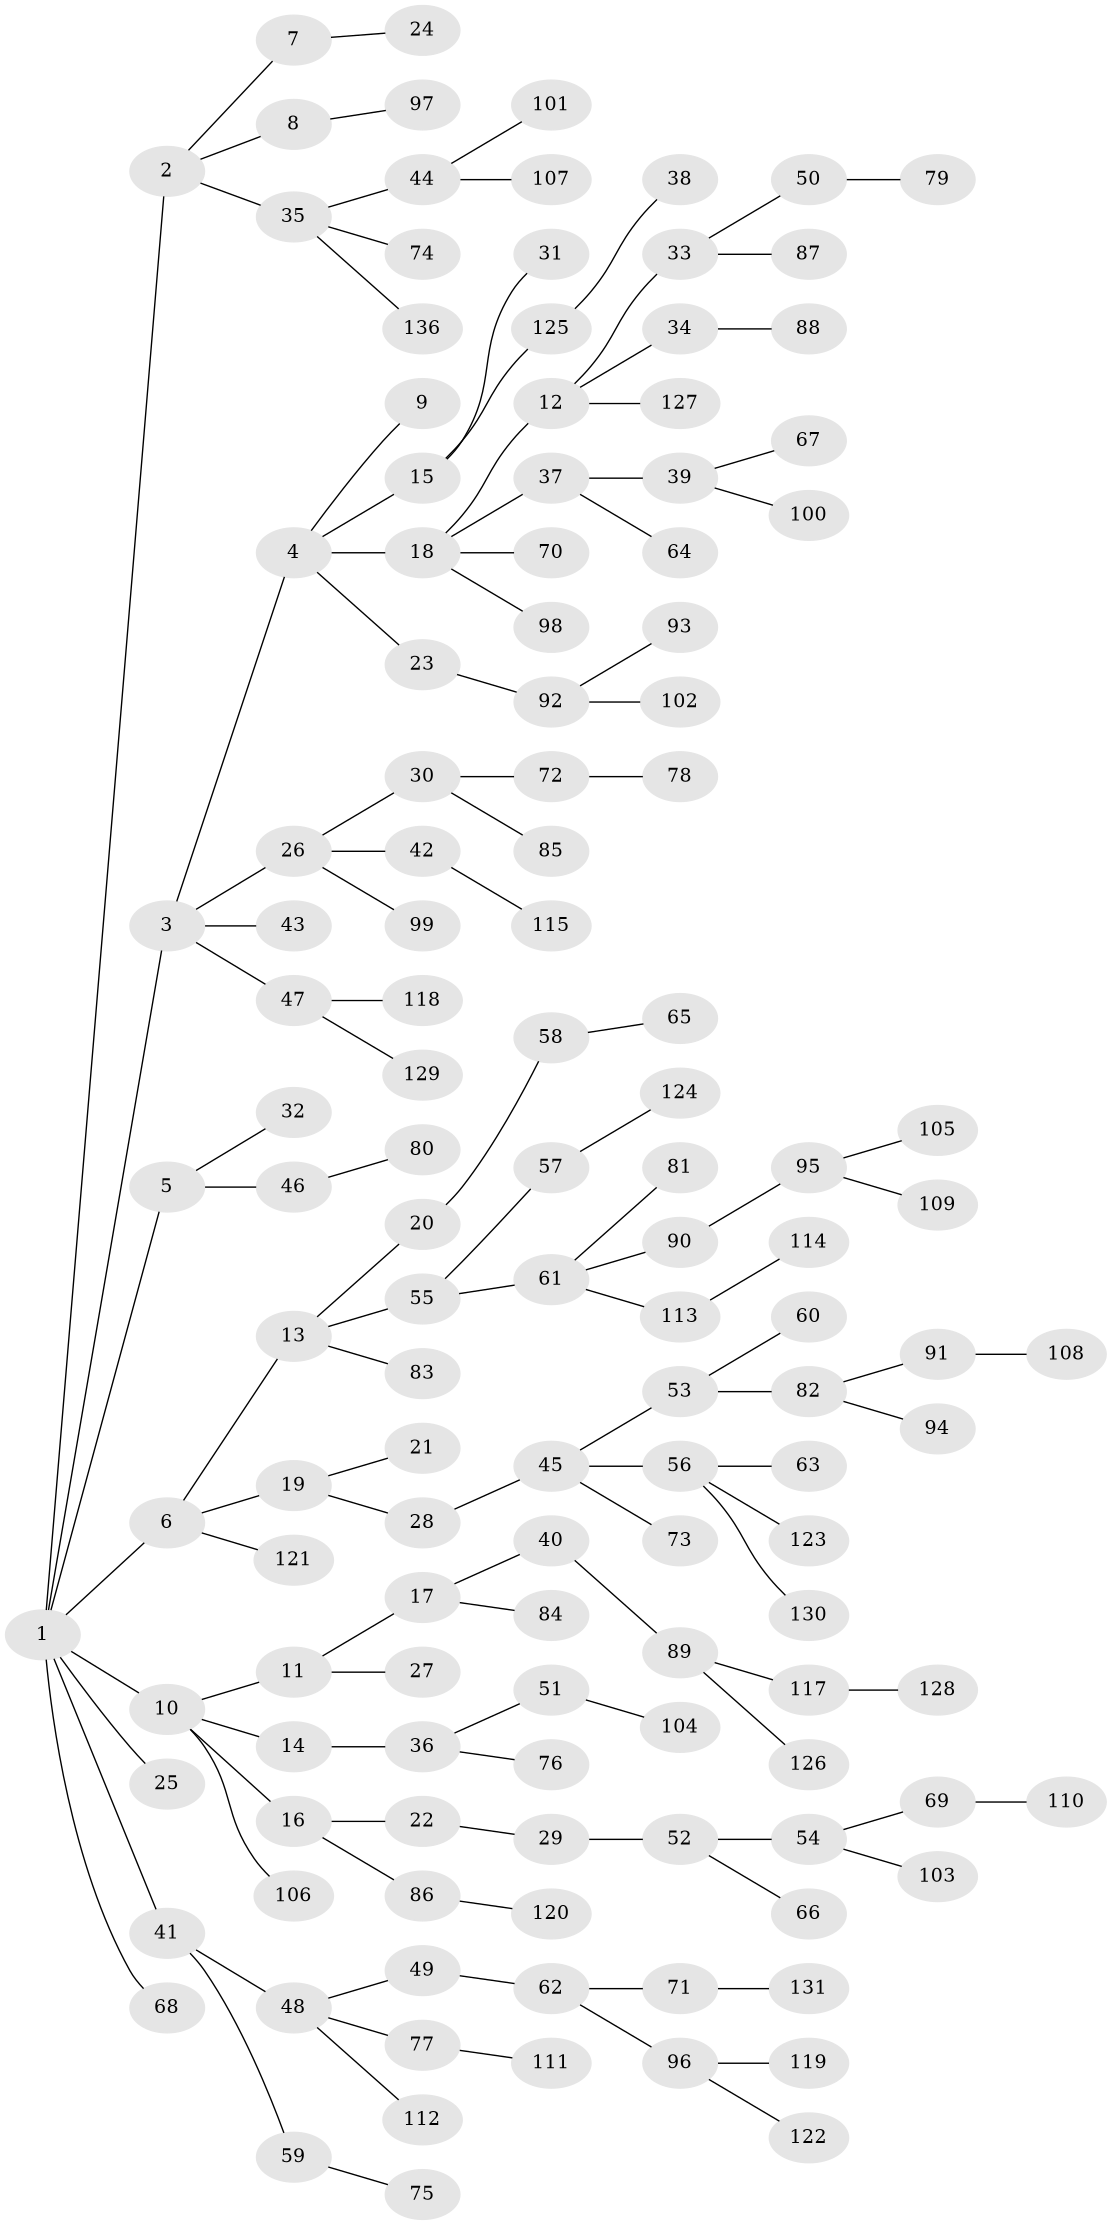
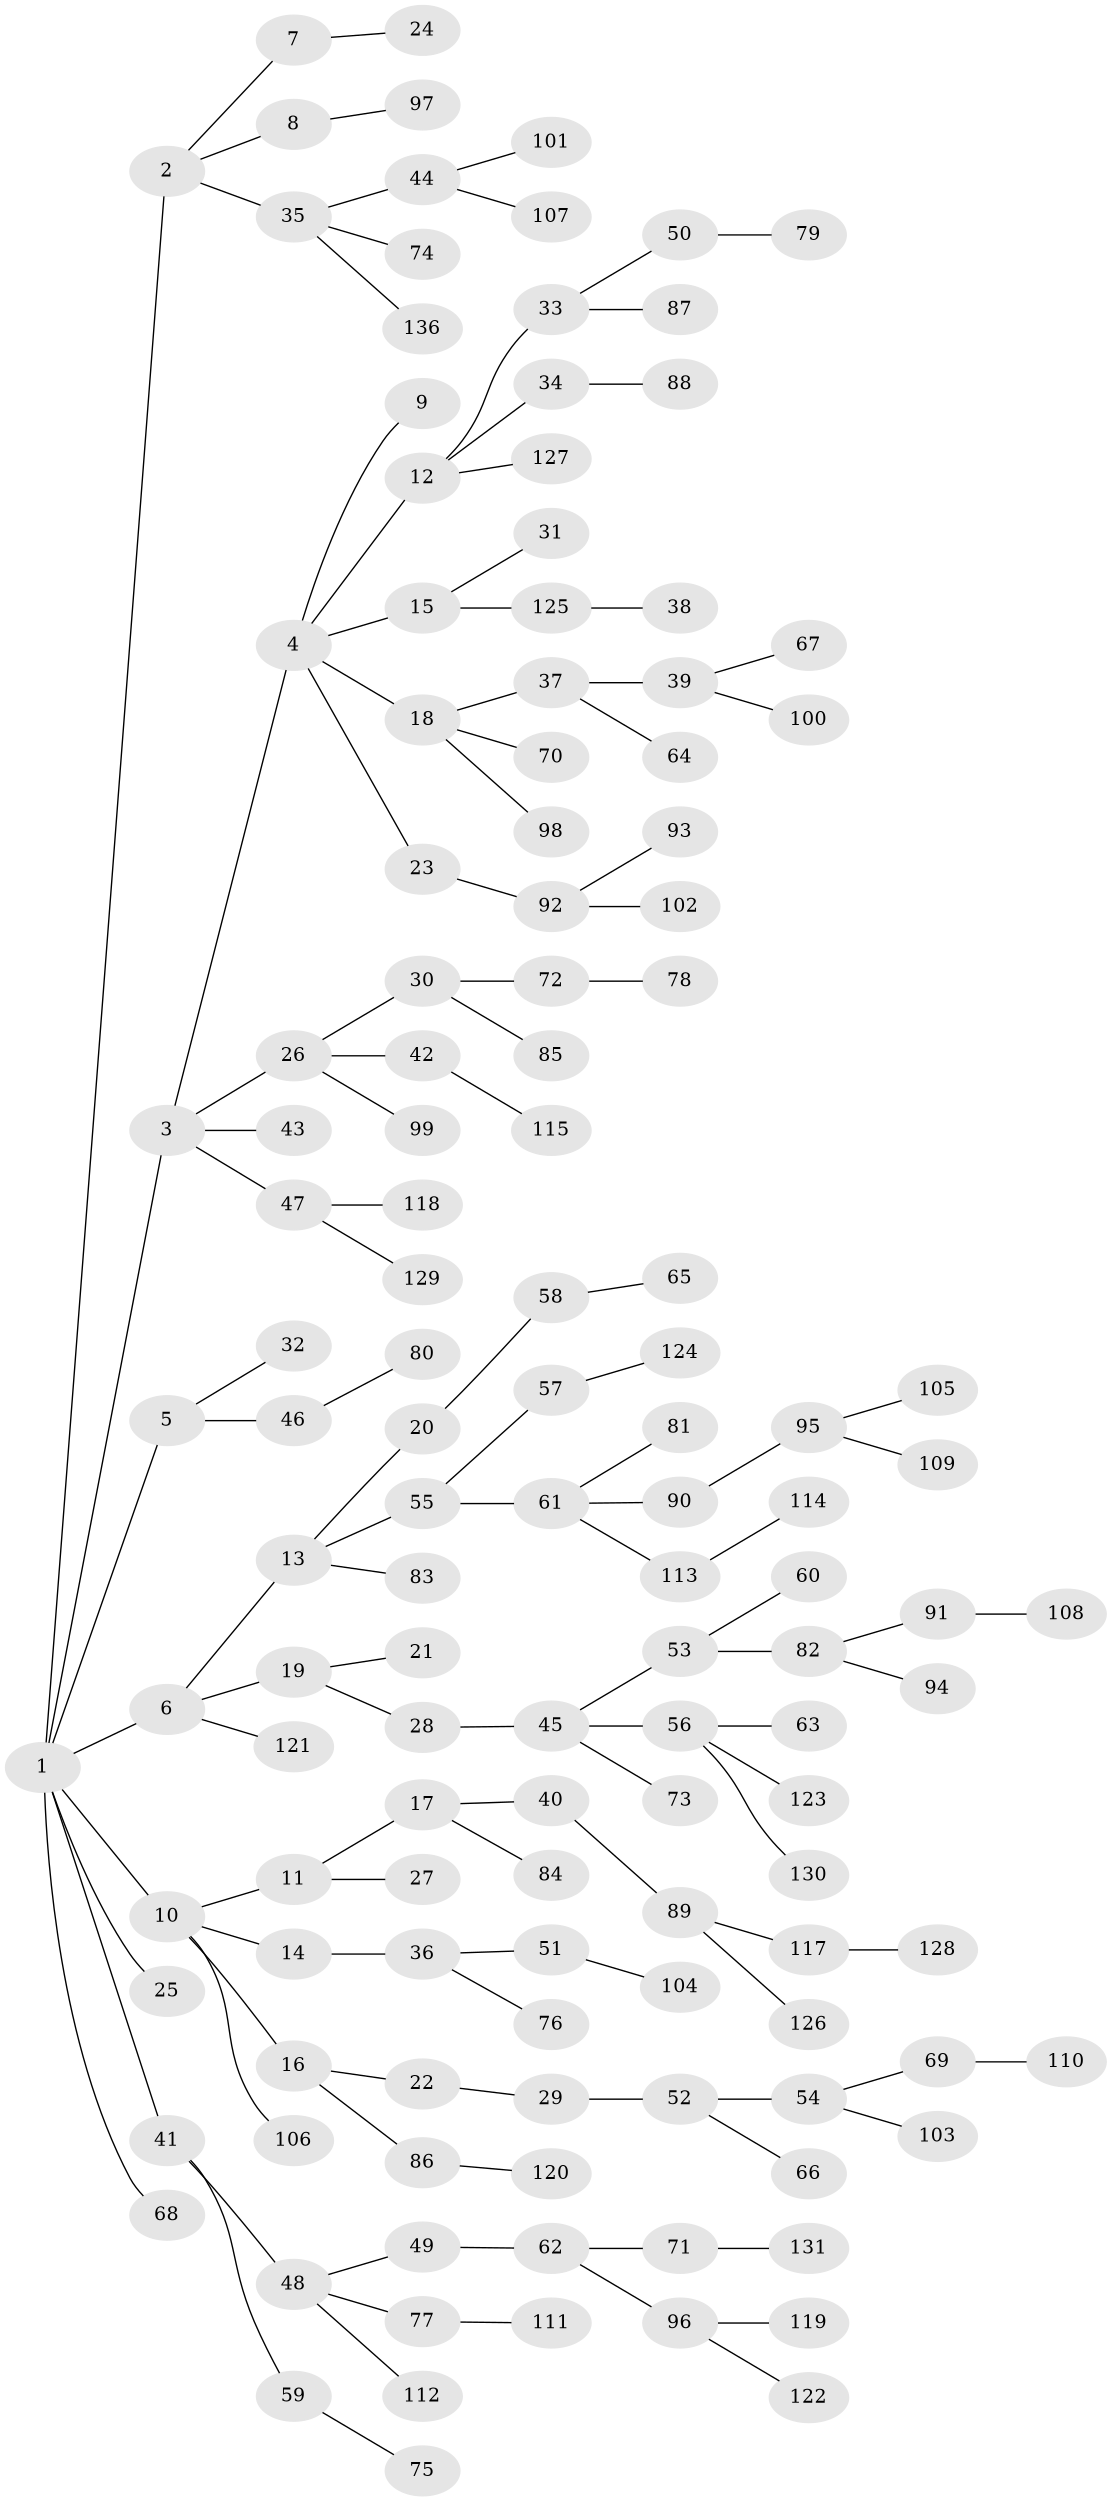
(487, 478) -> (358, 562)
